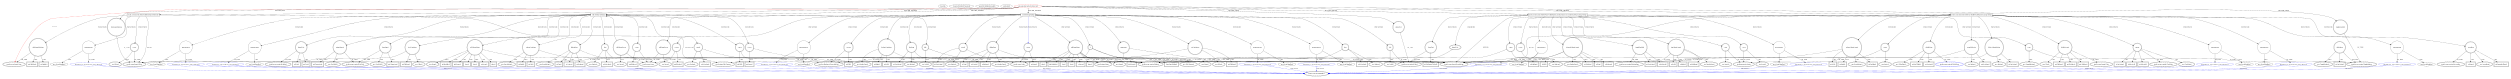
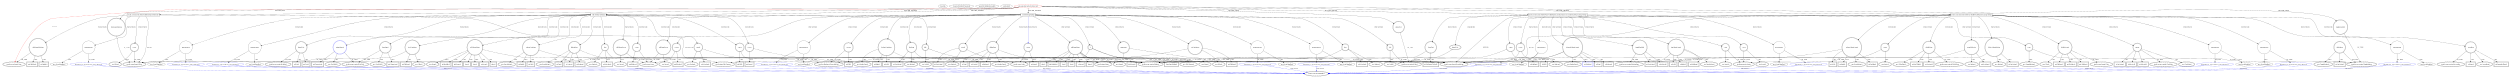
(614, 27) -> (624, 20)
(340, 47) -> (340, 47)
none -> (1423, 59)
(1588, 64) -> (1588, 64)
(1949, 64) -> (1949, 64)
